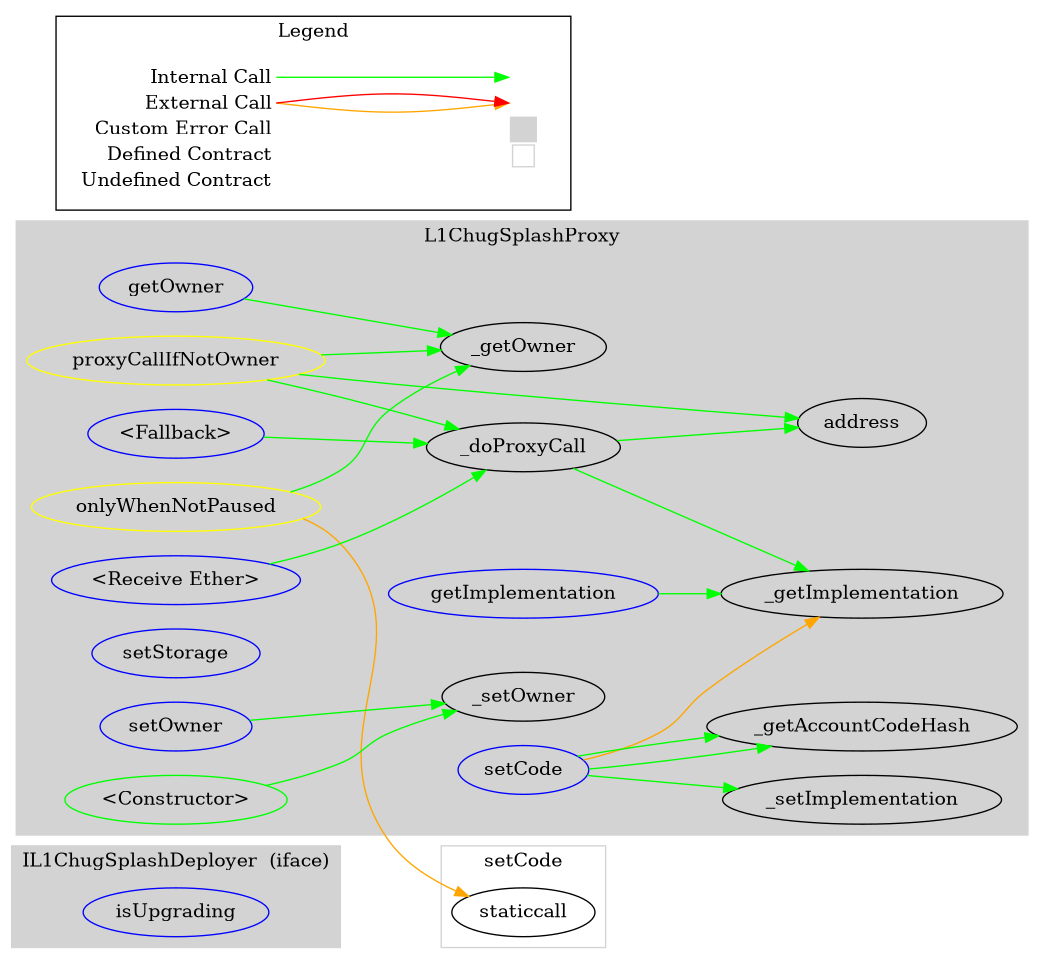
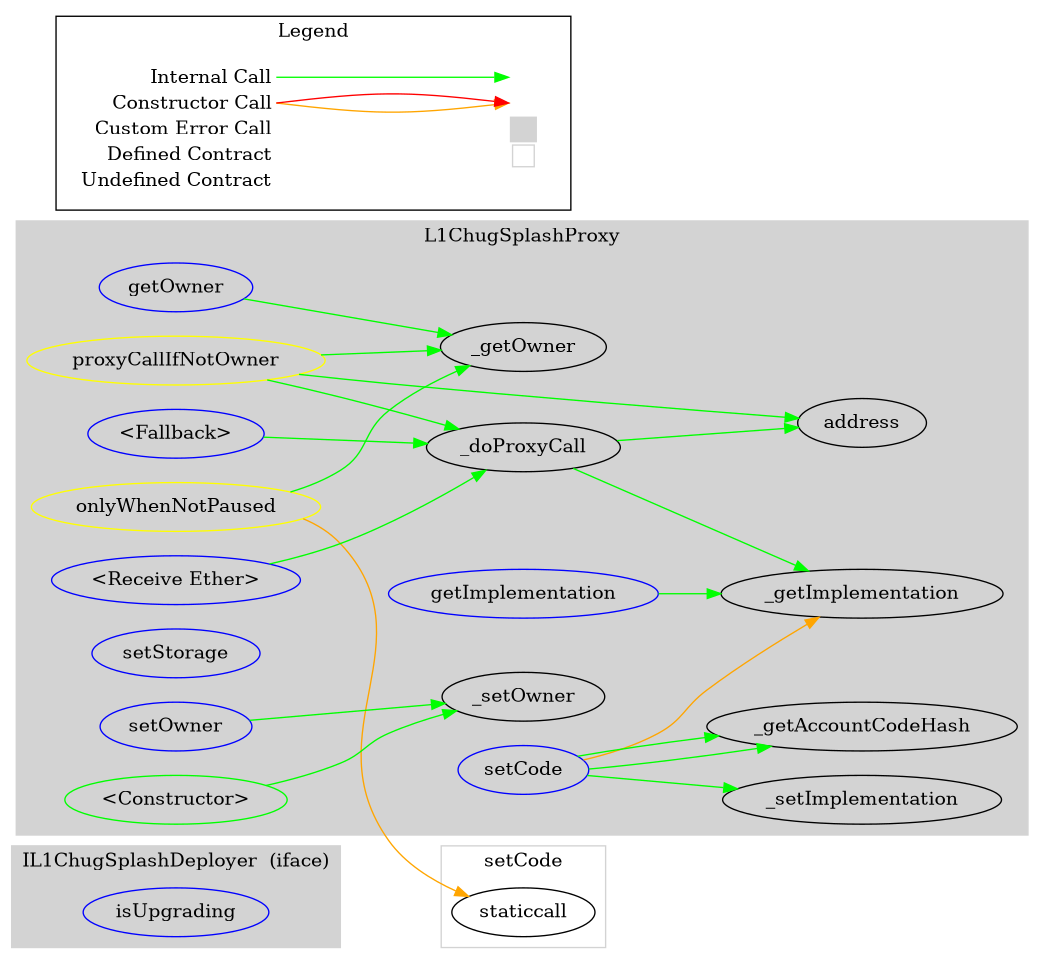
(209, 103) -> (192, 103)
